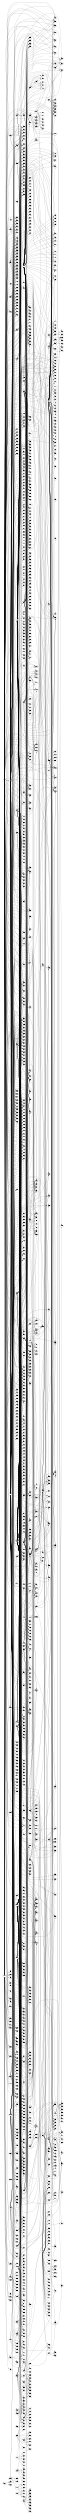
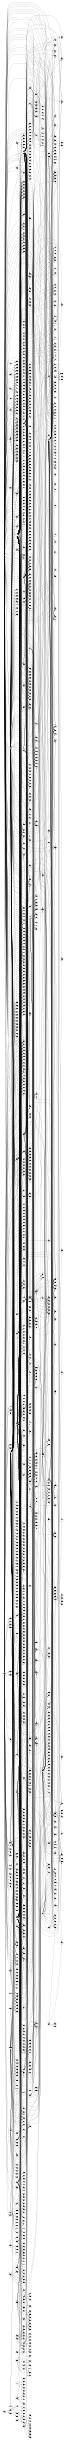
none -> (30, 593)
(24, 1550) -> none
